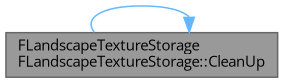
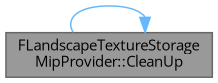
(142, 55) -> (109, 55)
